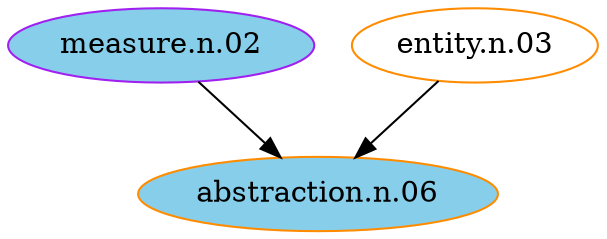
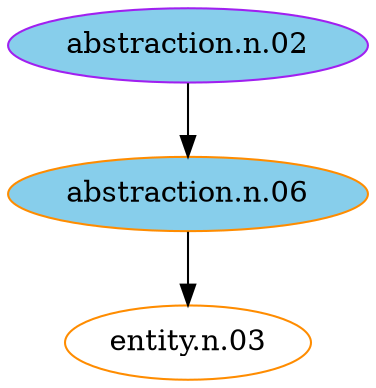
(161, 45) -> (188, 45)
(405, 112) -> (188, 258)
